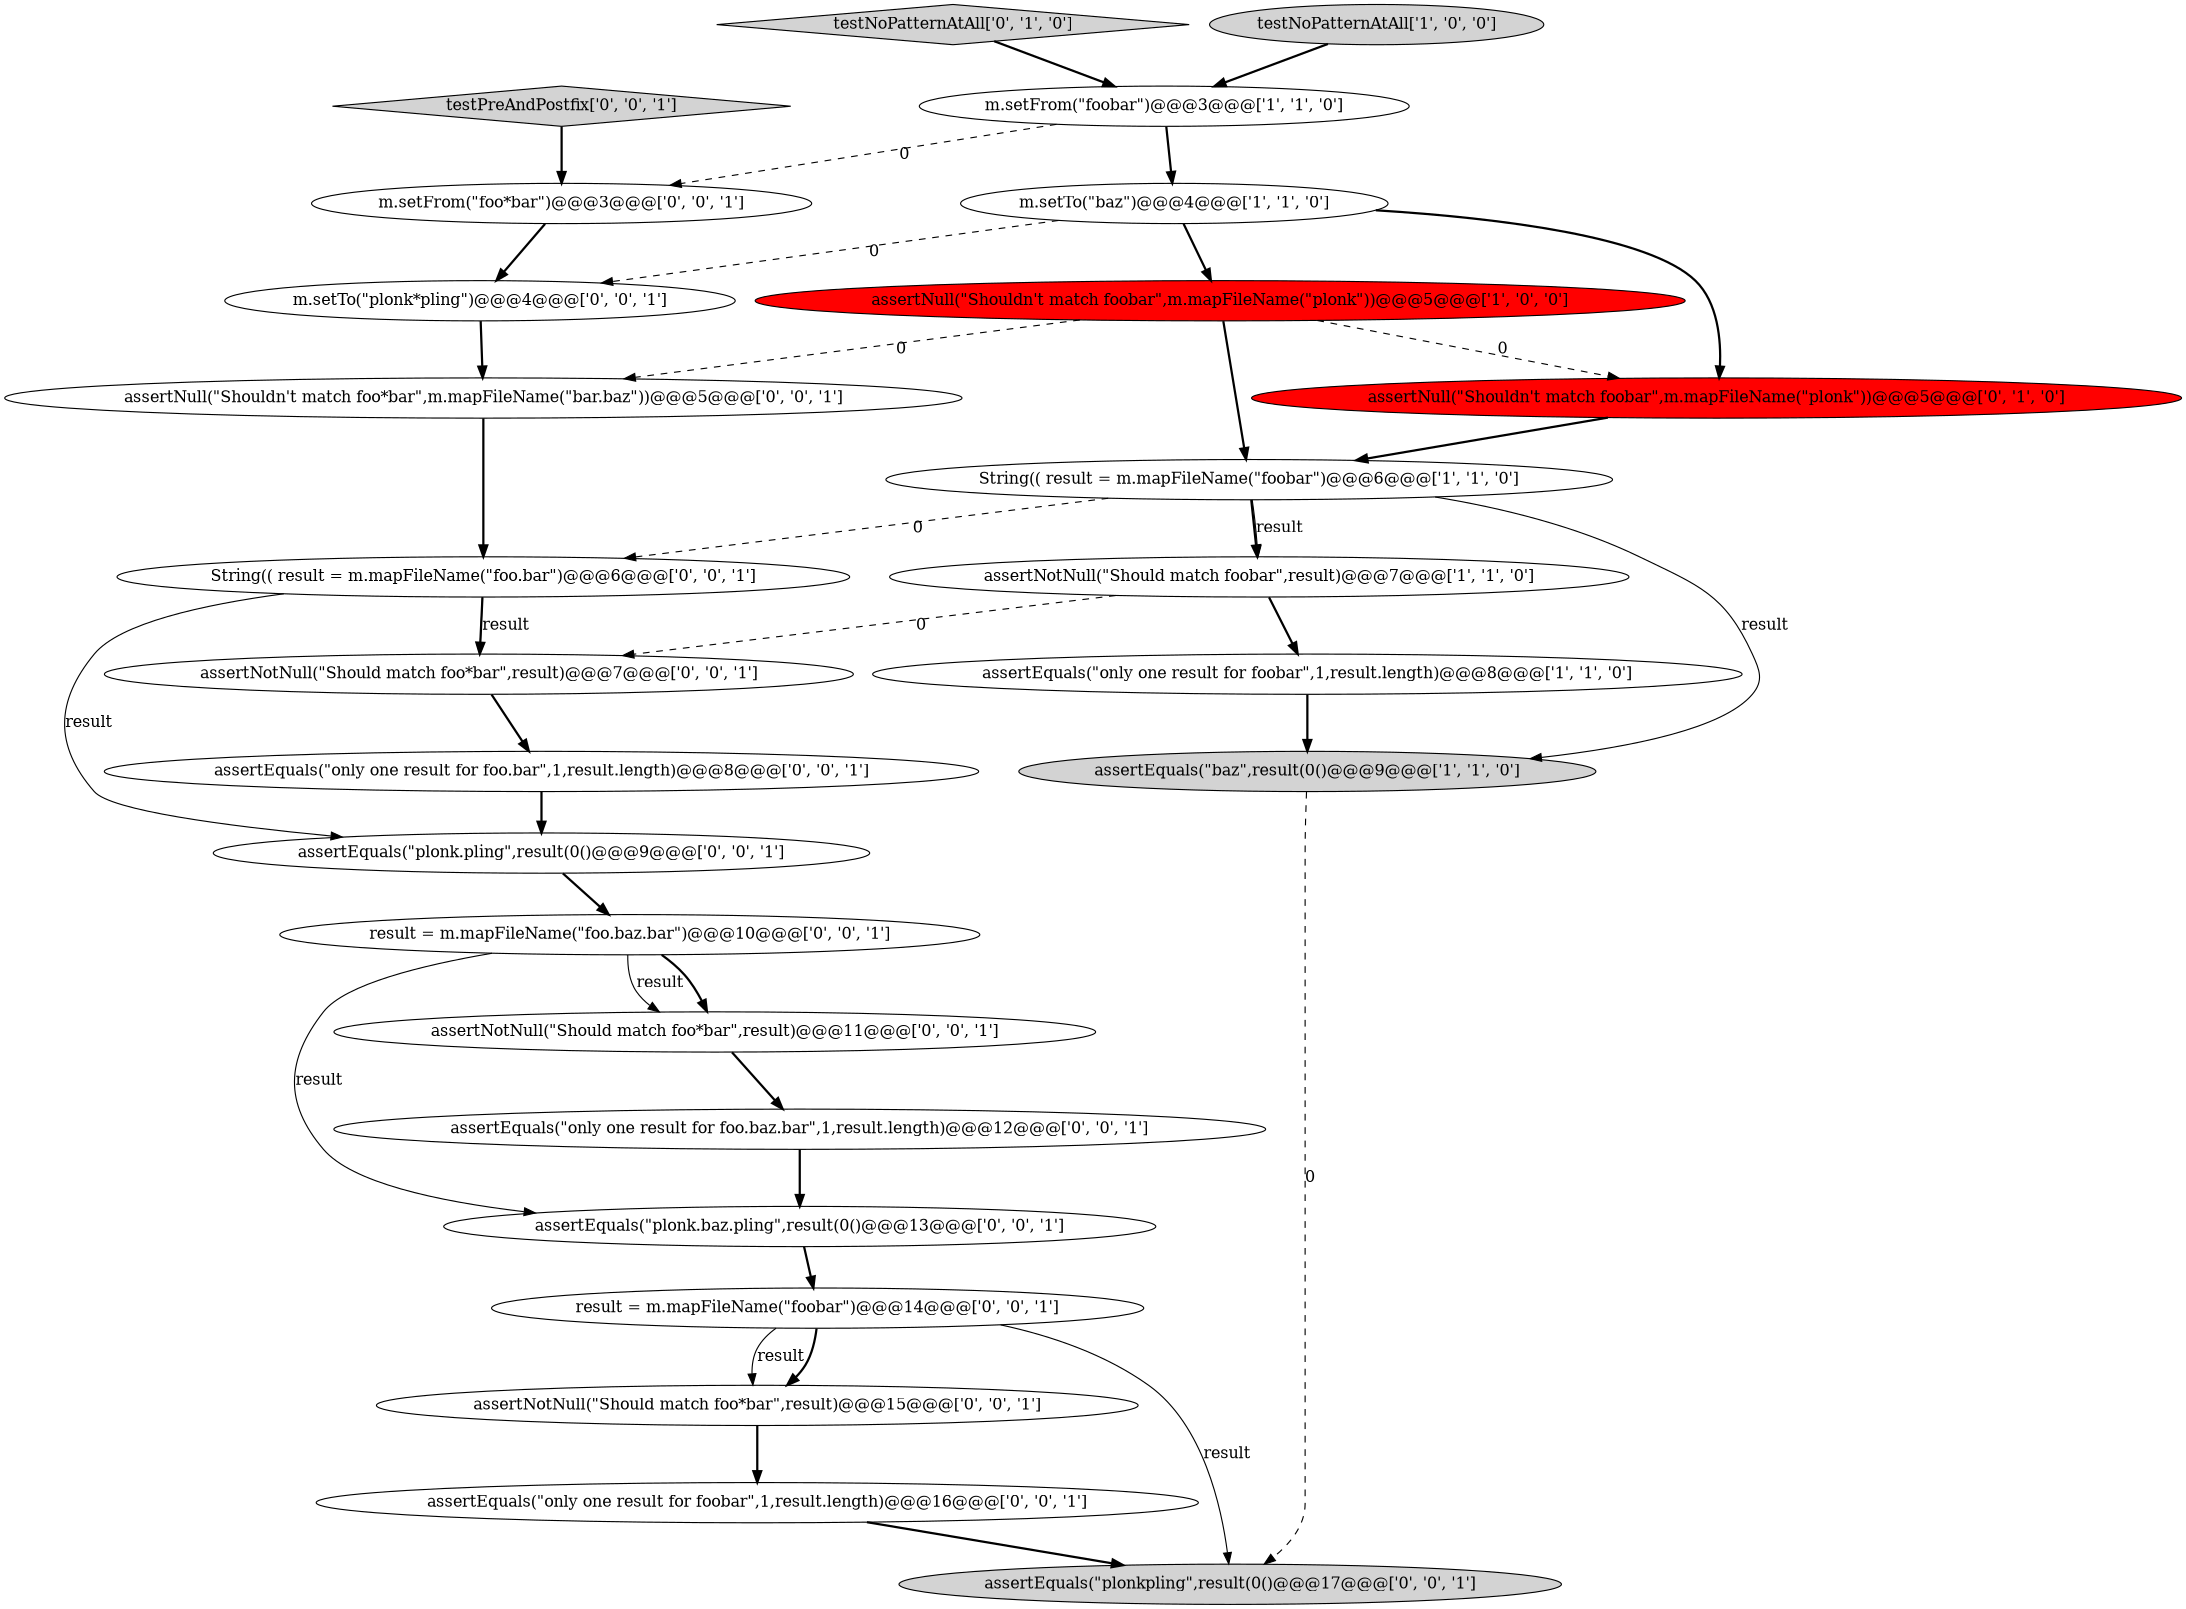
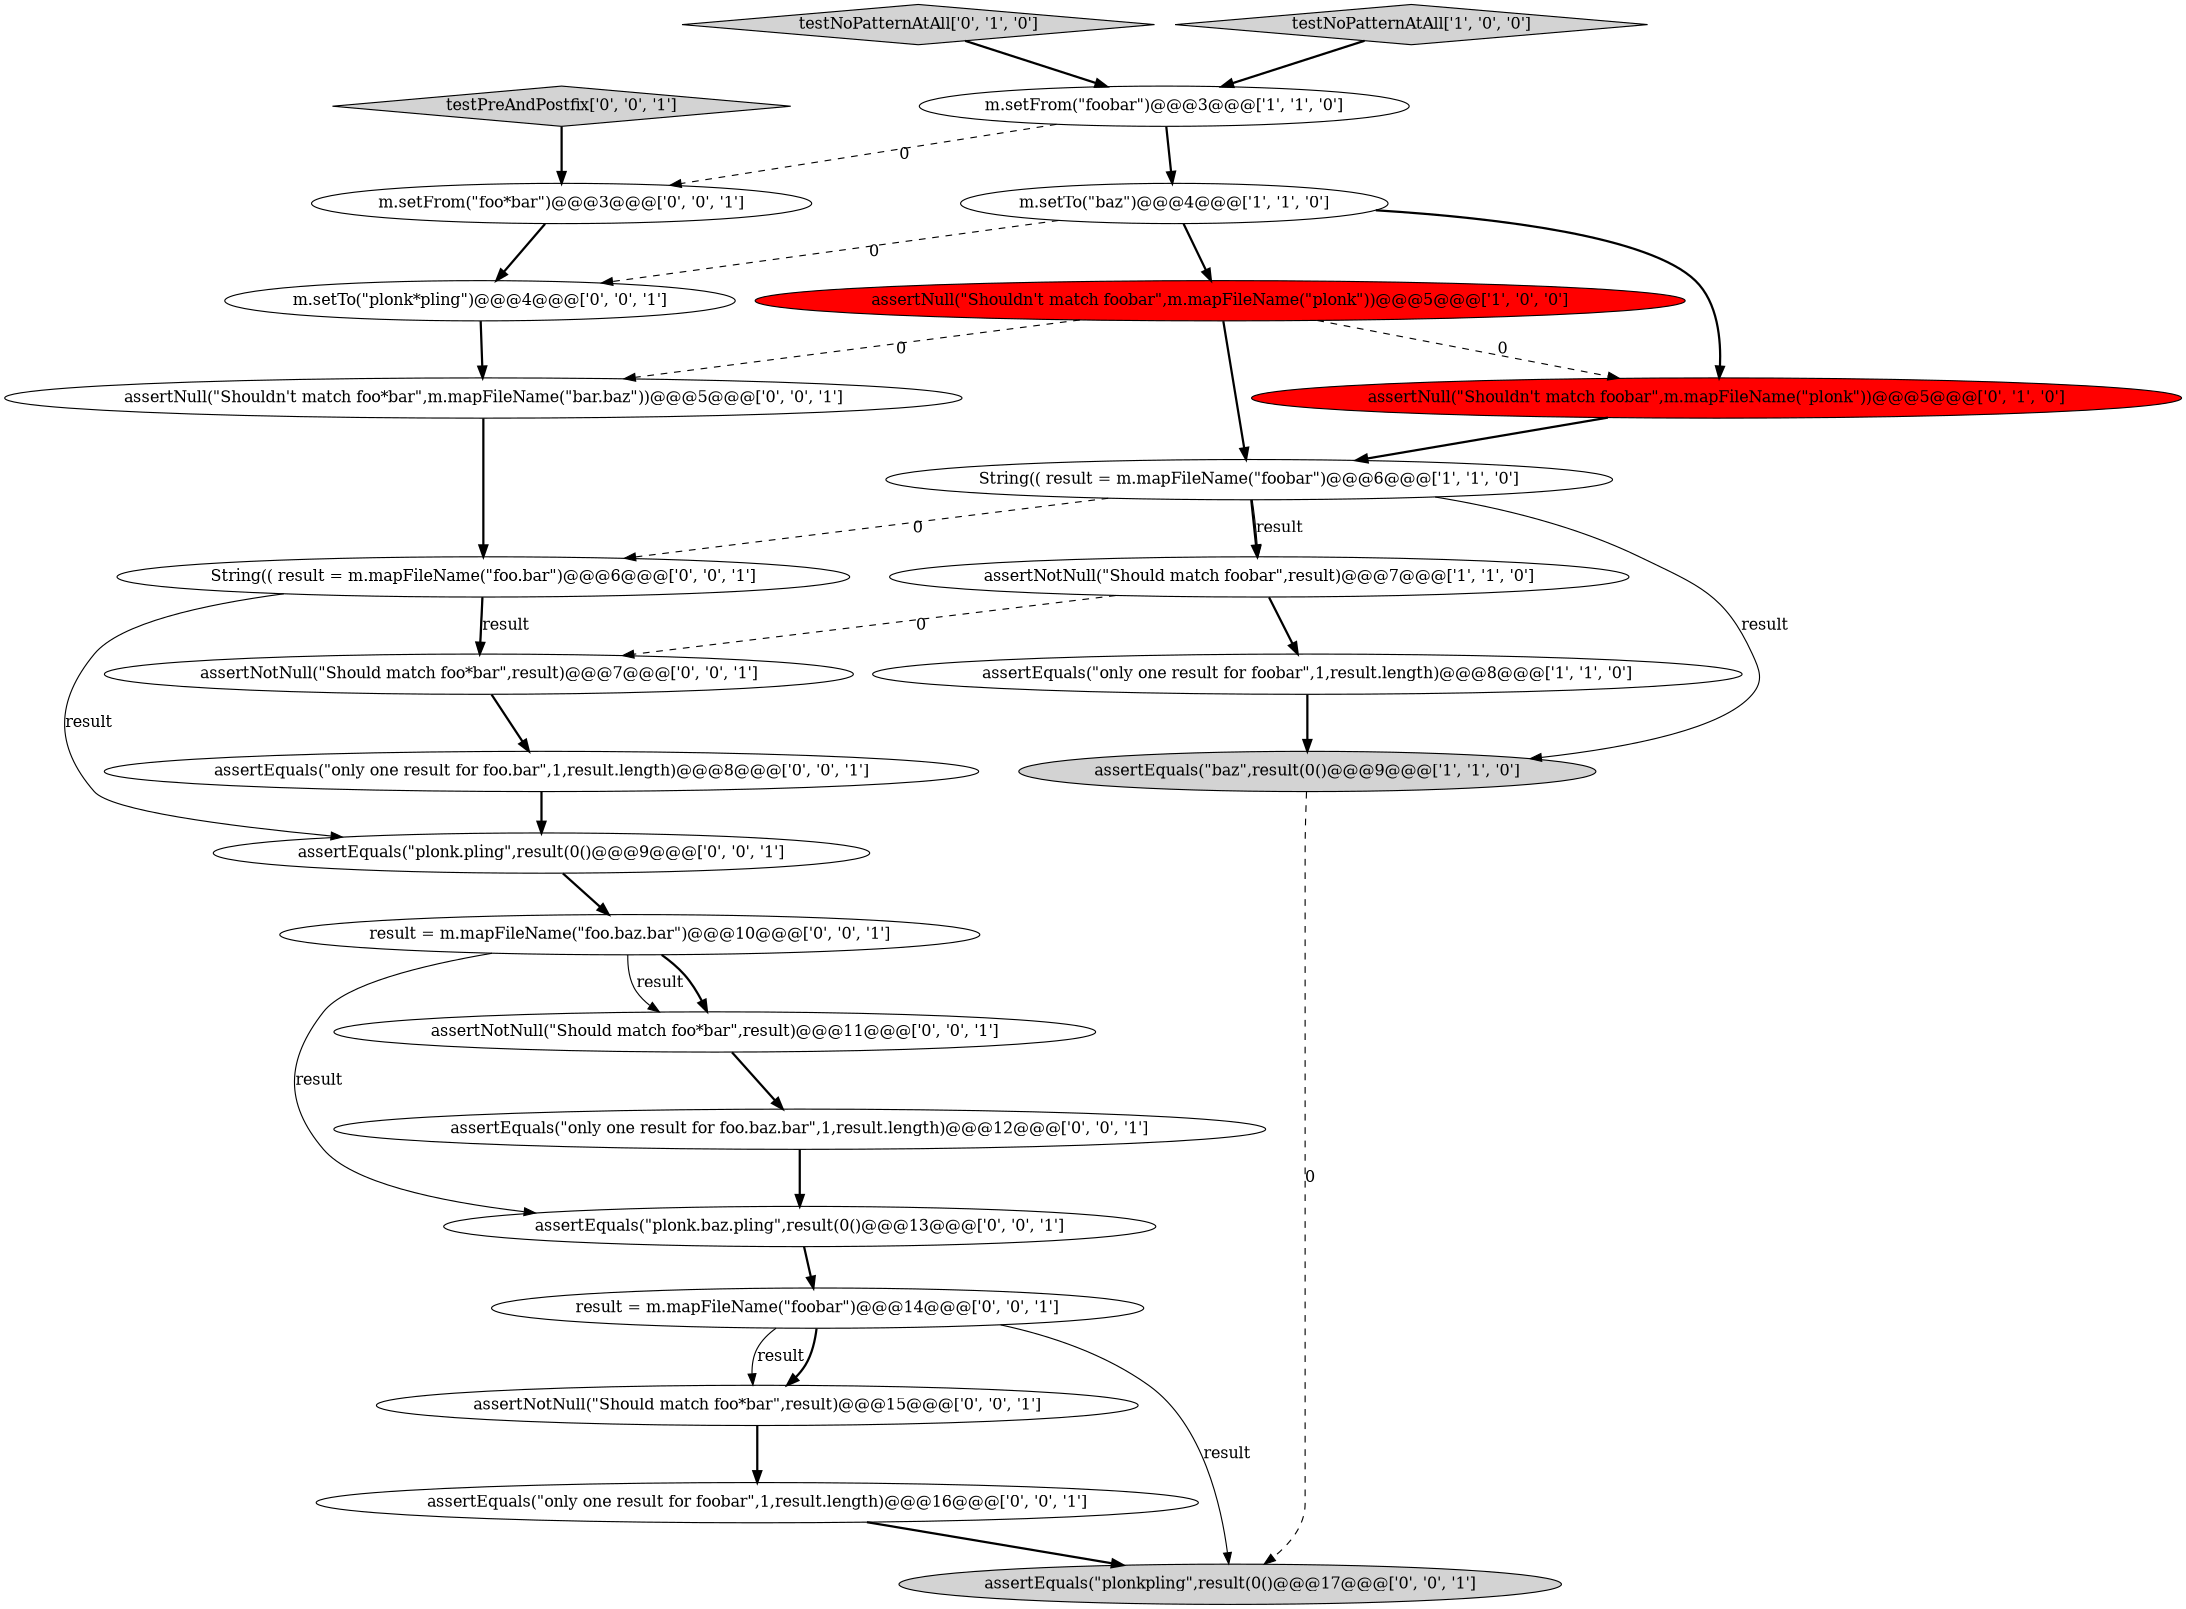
(1377, 25) -> (1411, 25)
